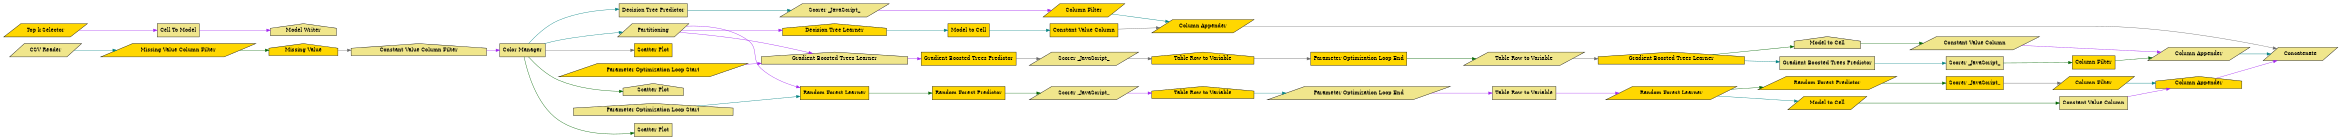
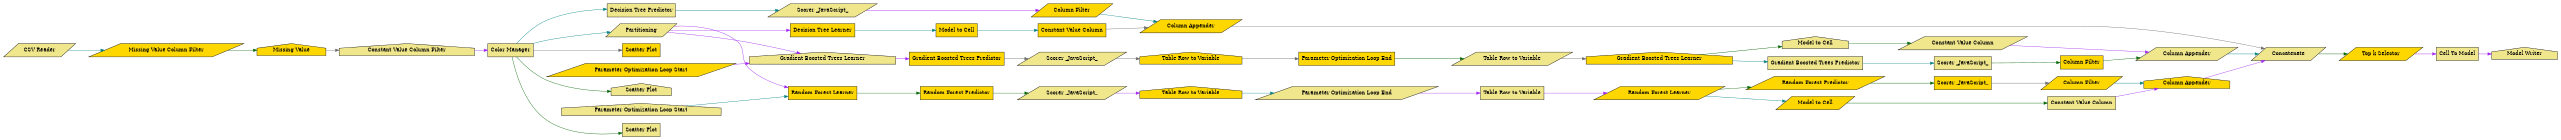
(835, 30) -> (823, 30)
none -> (2331, 54)
